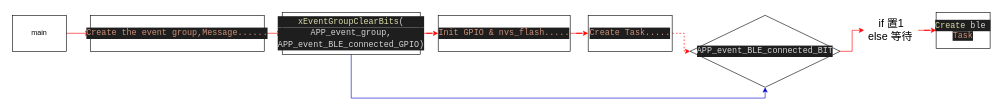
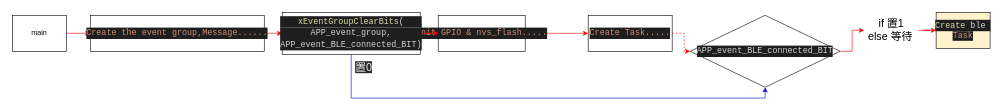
(963, 30) -> (963, 30)
(351, 33) -> (351, 33)
(504, 33) -> (482, 33)
none -> (384, 72)
